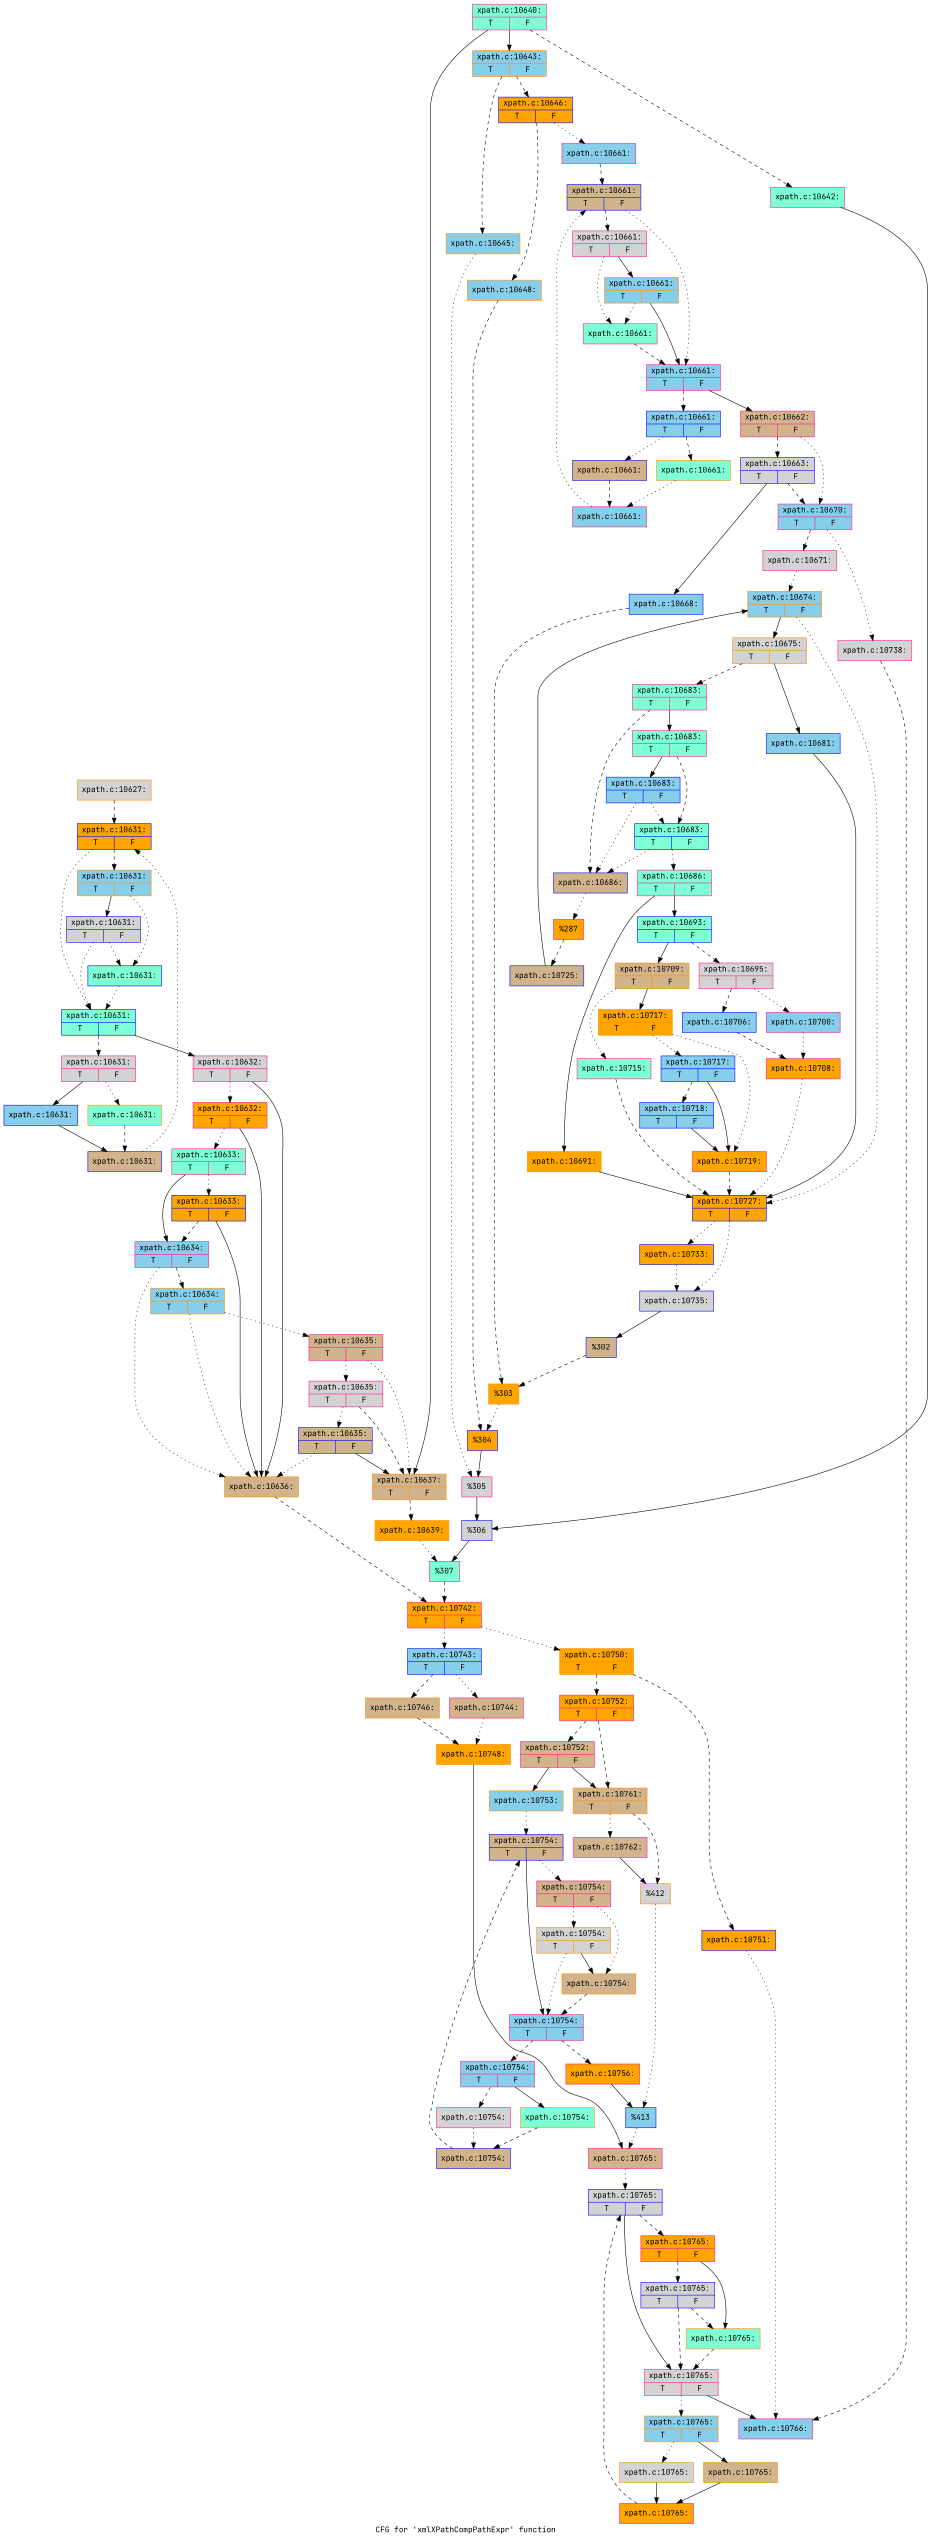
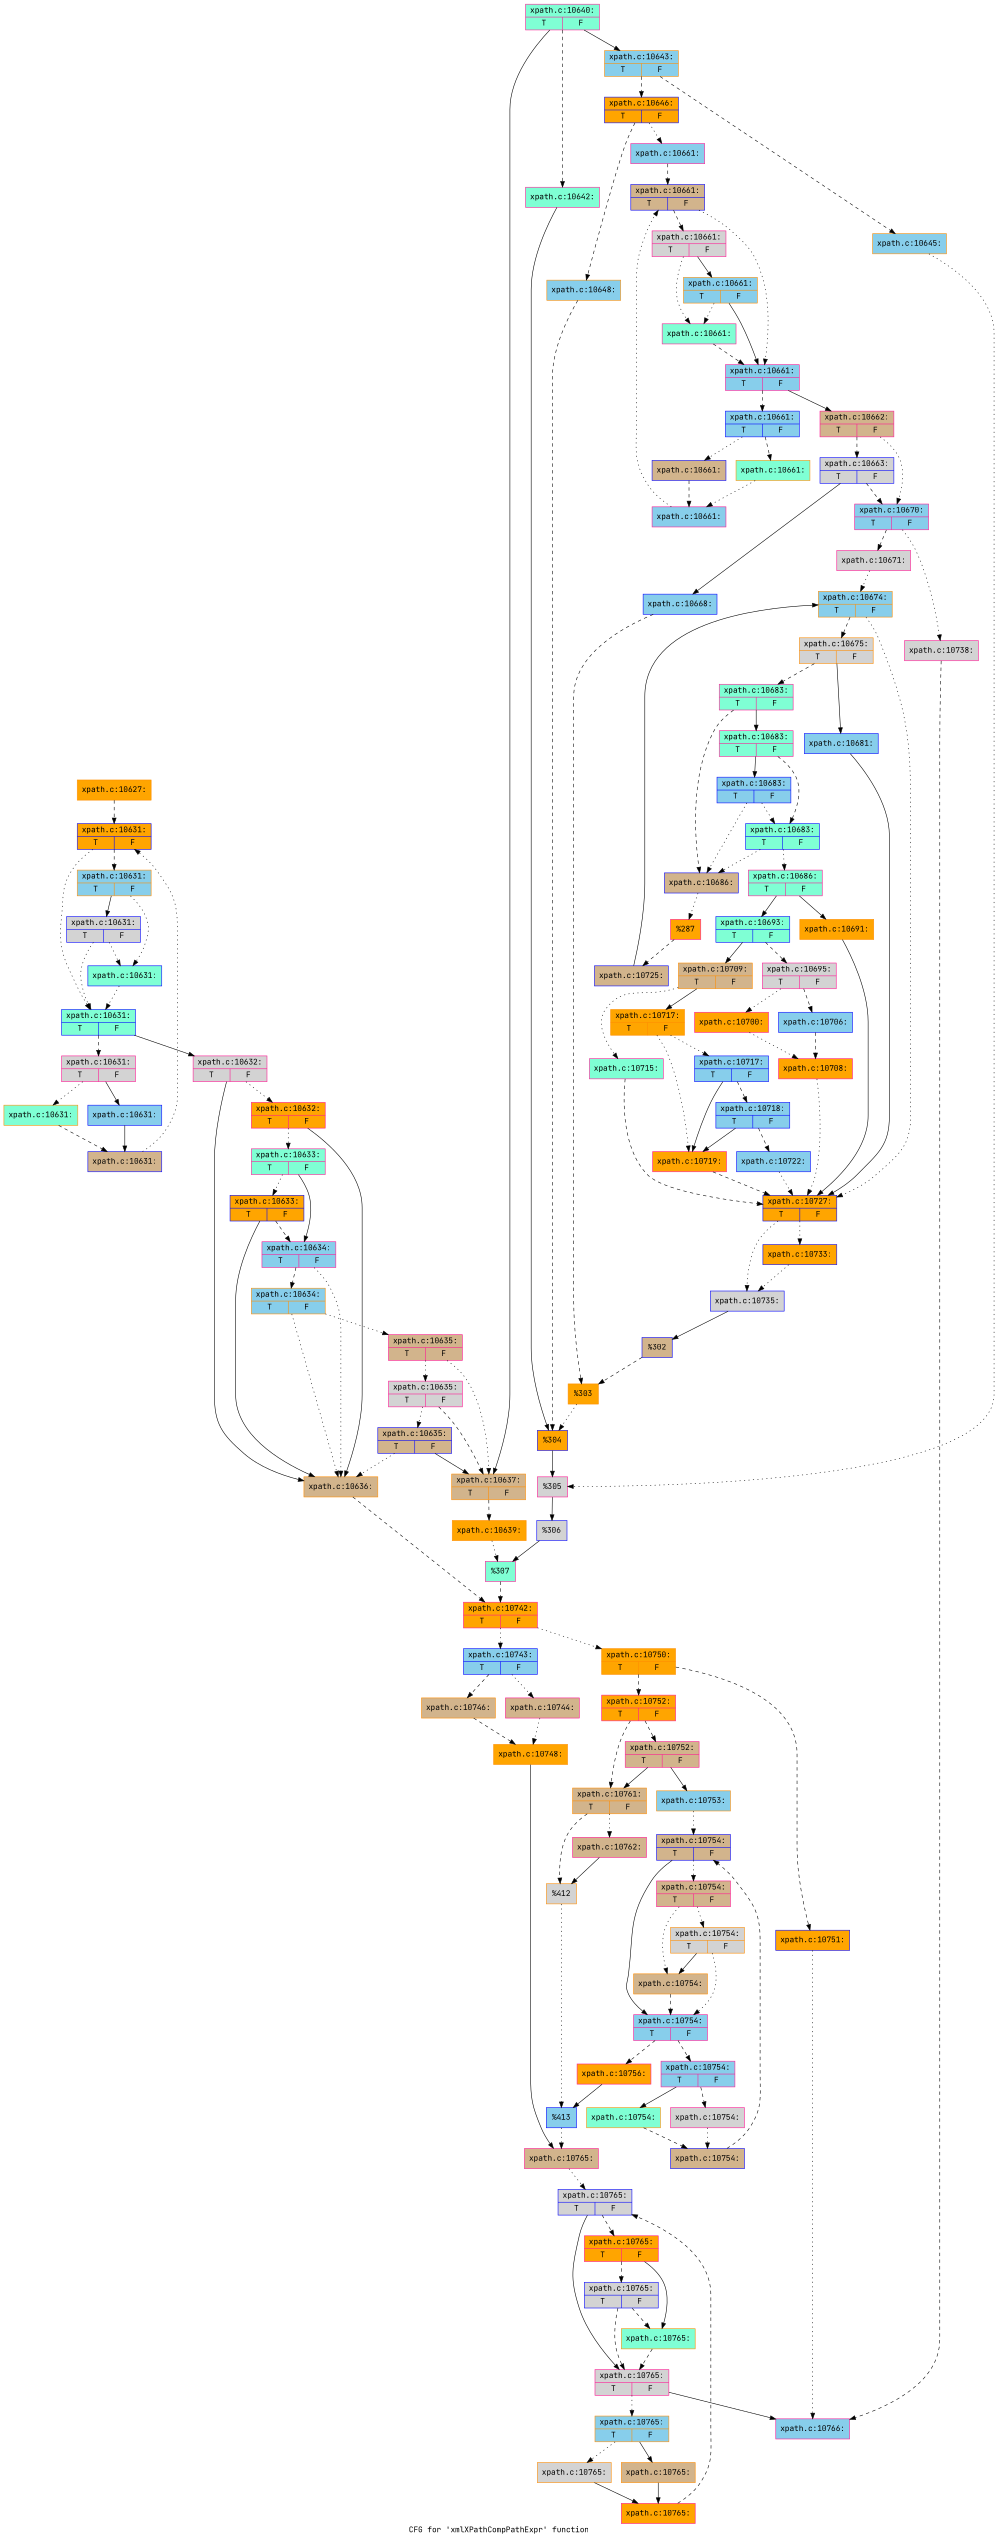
(778, 625) -> (847, 625)
(114, 790) -> (114, 790)
(927, 1012) -> (531, 815)
(803, 1022) -> (732, 1022)
none -> (774, 1162)
